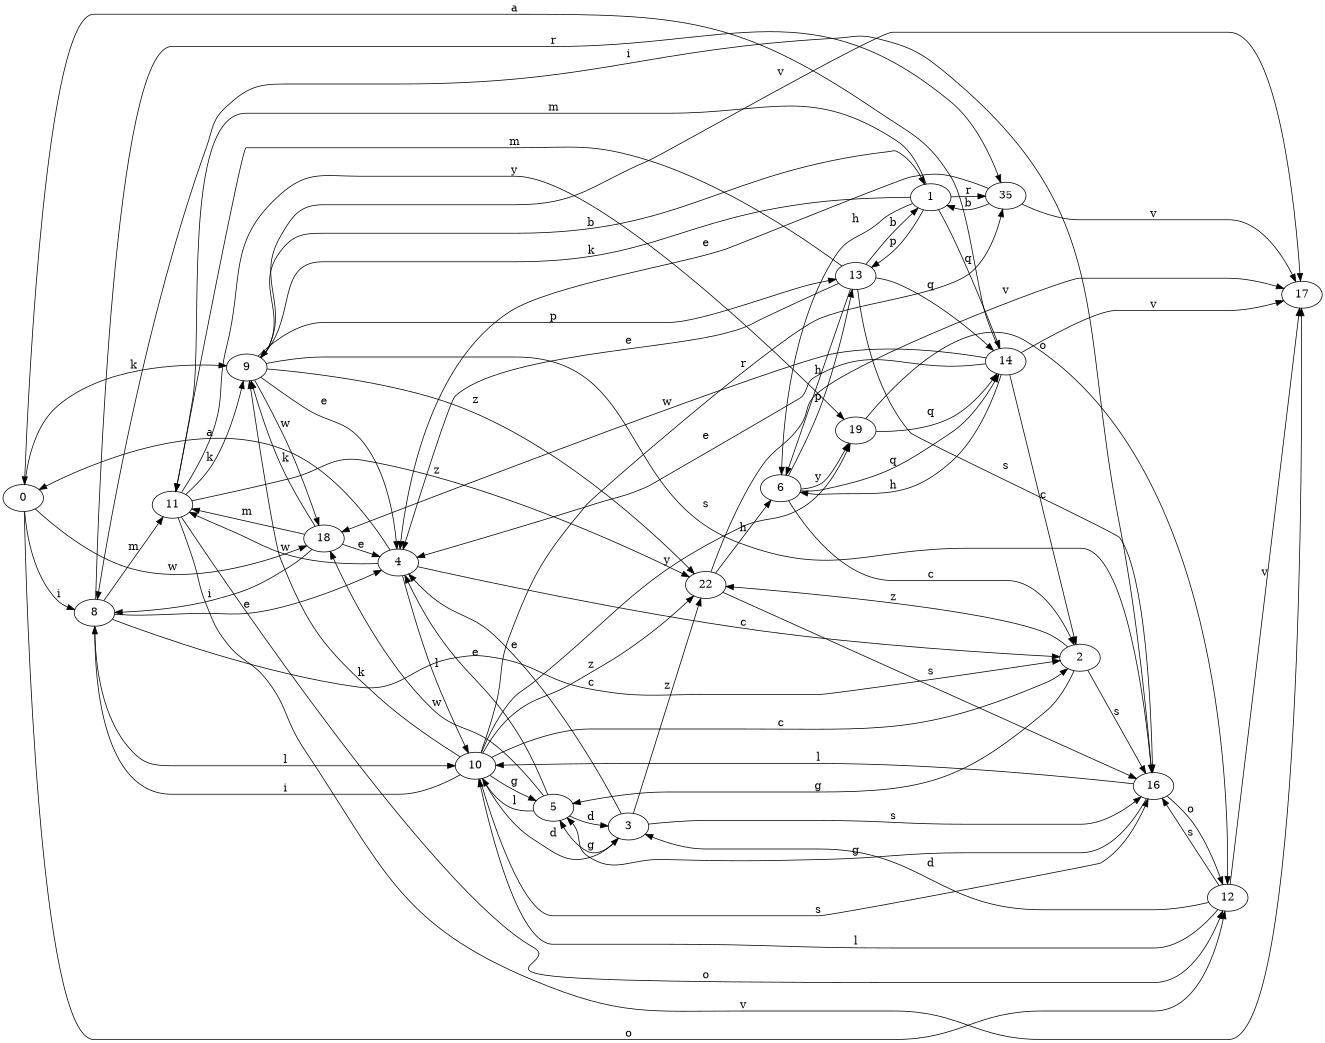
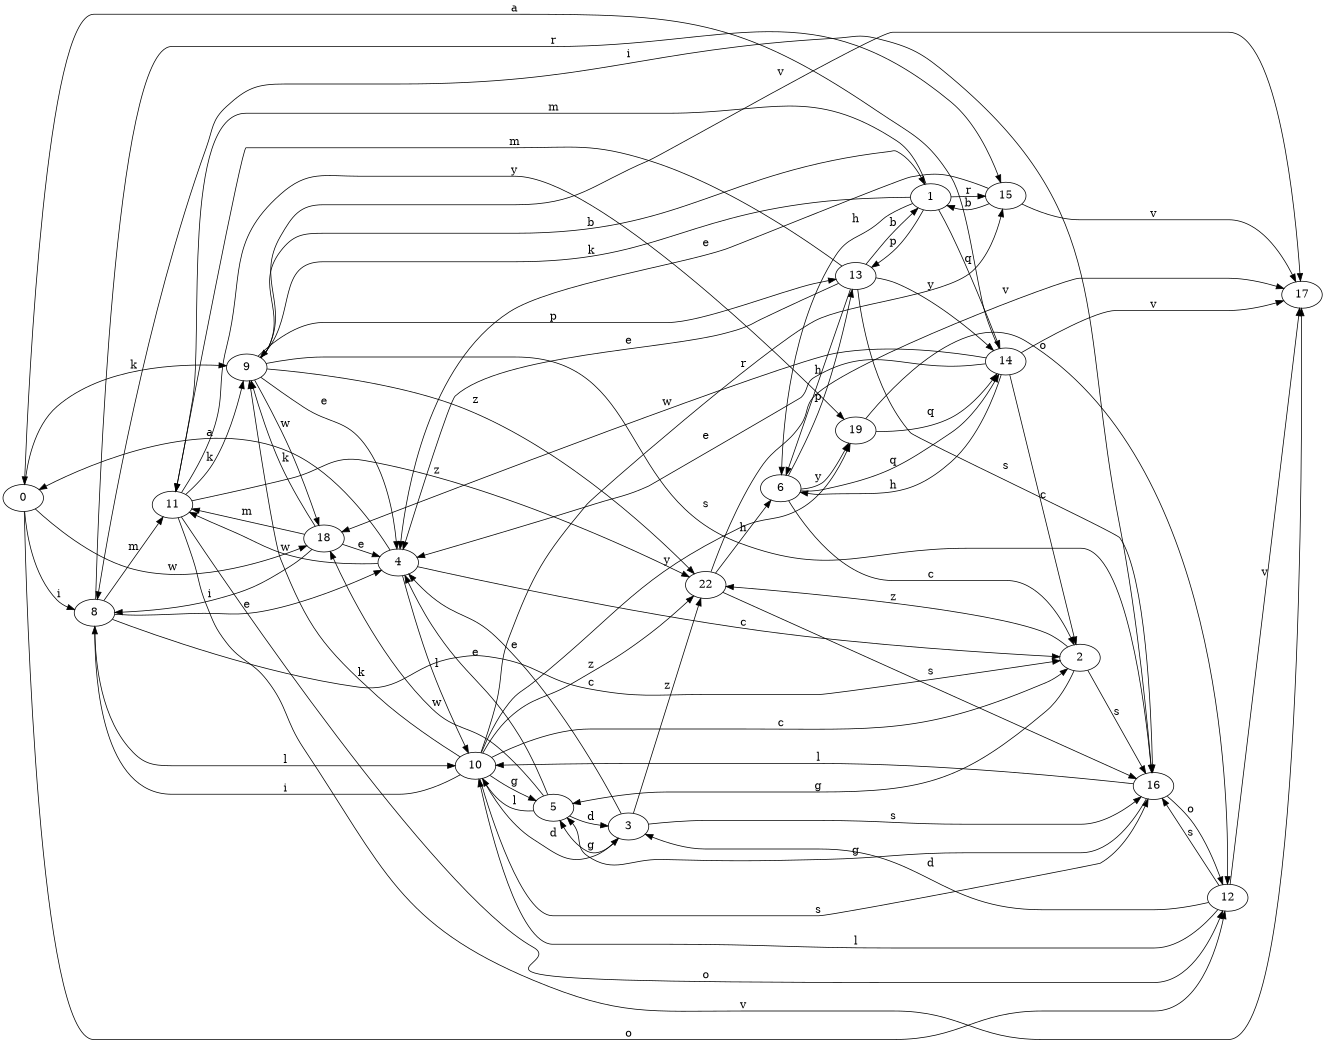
(1006, 196) -> (1006, 196)
(931, 285) -> (931, 285)
